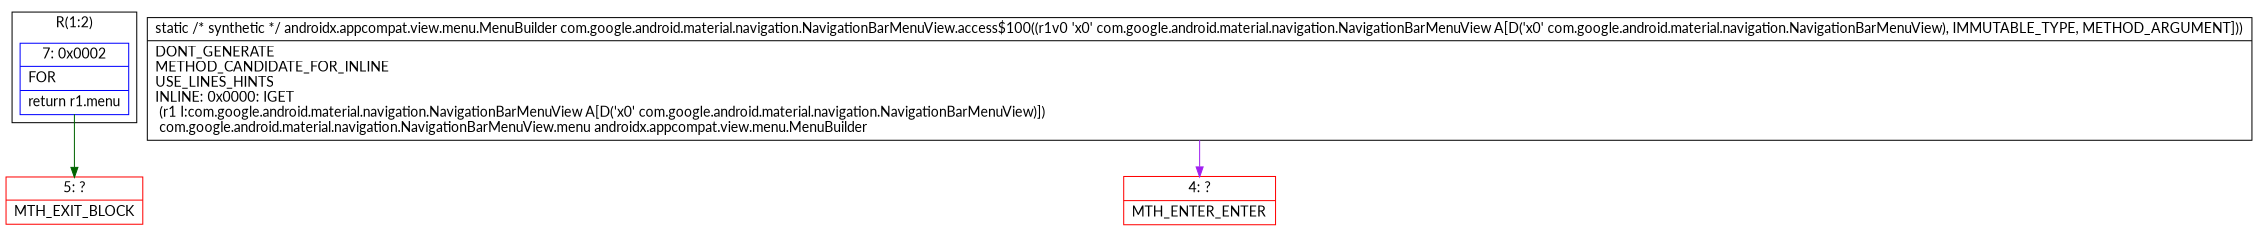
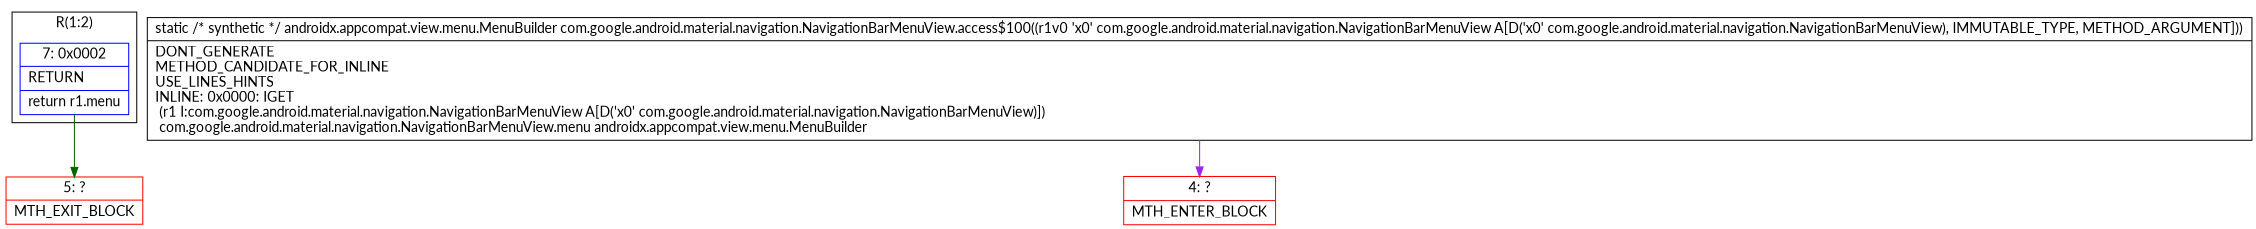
(42, 78) -> (56, 78)
(1199, 212) -> (1200, 212)
